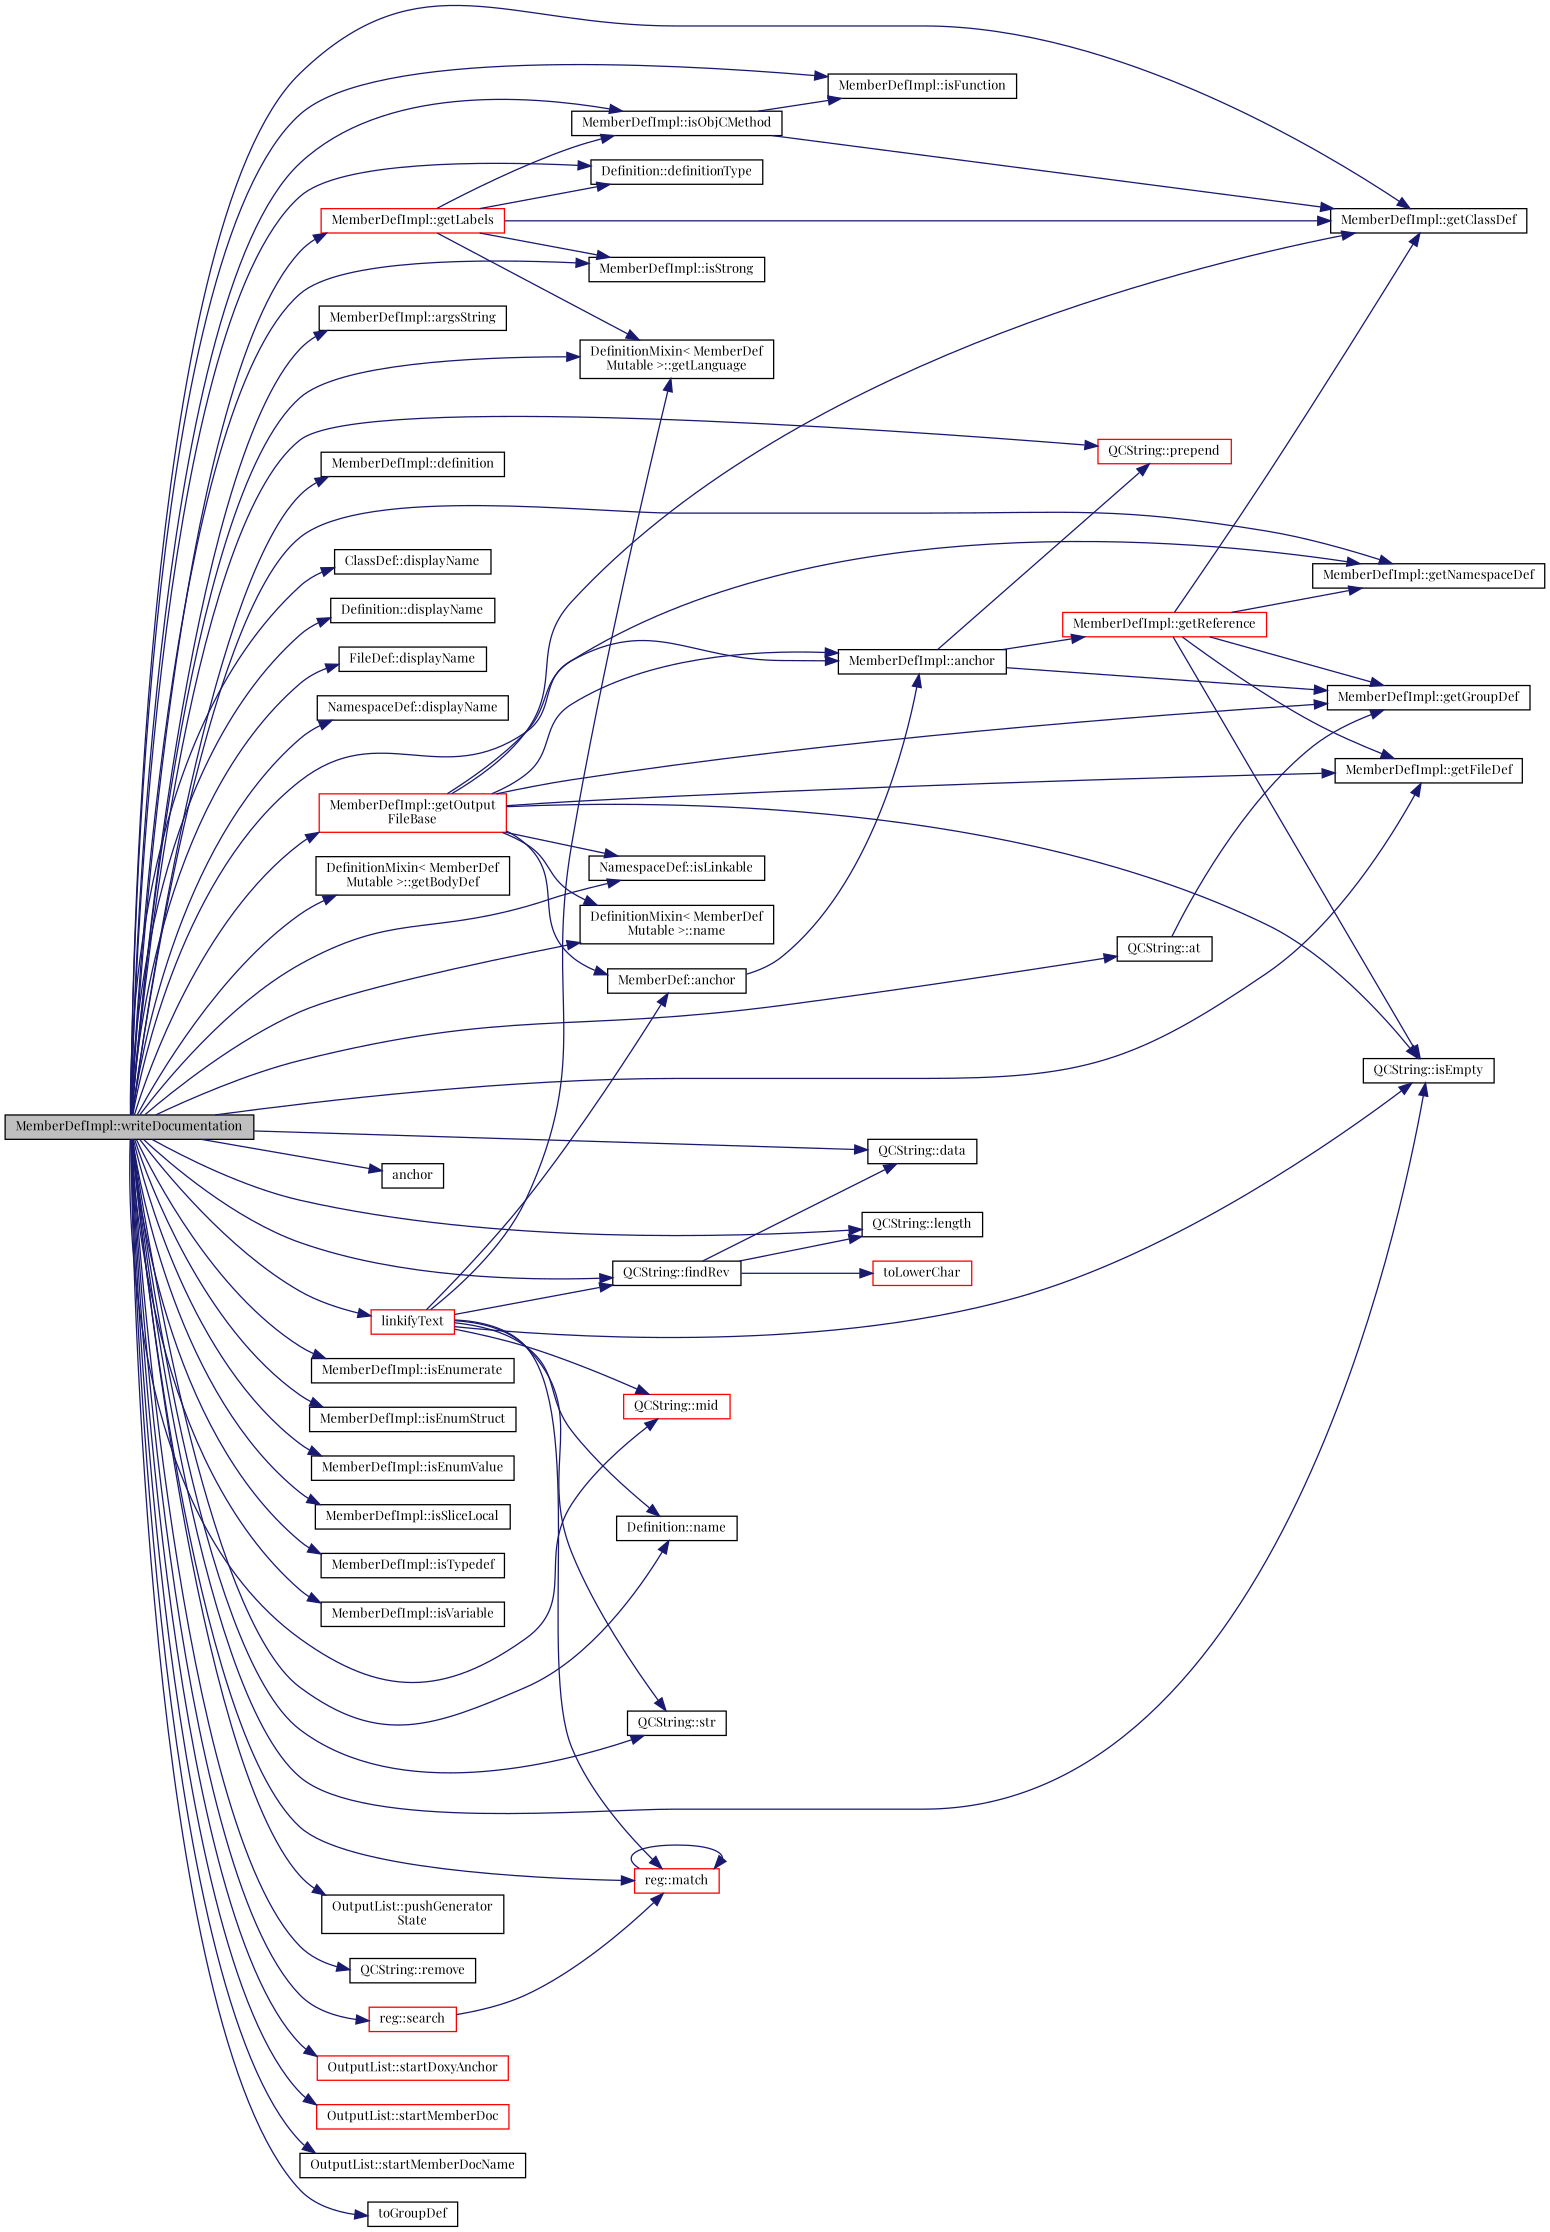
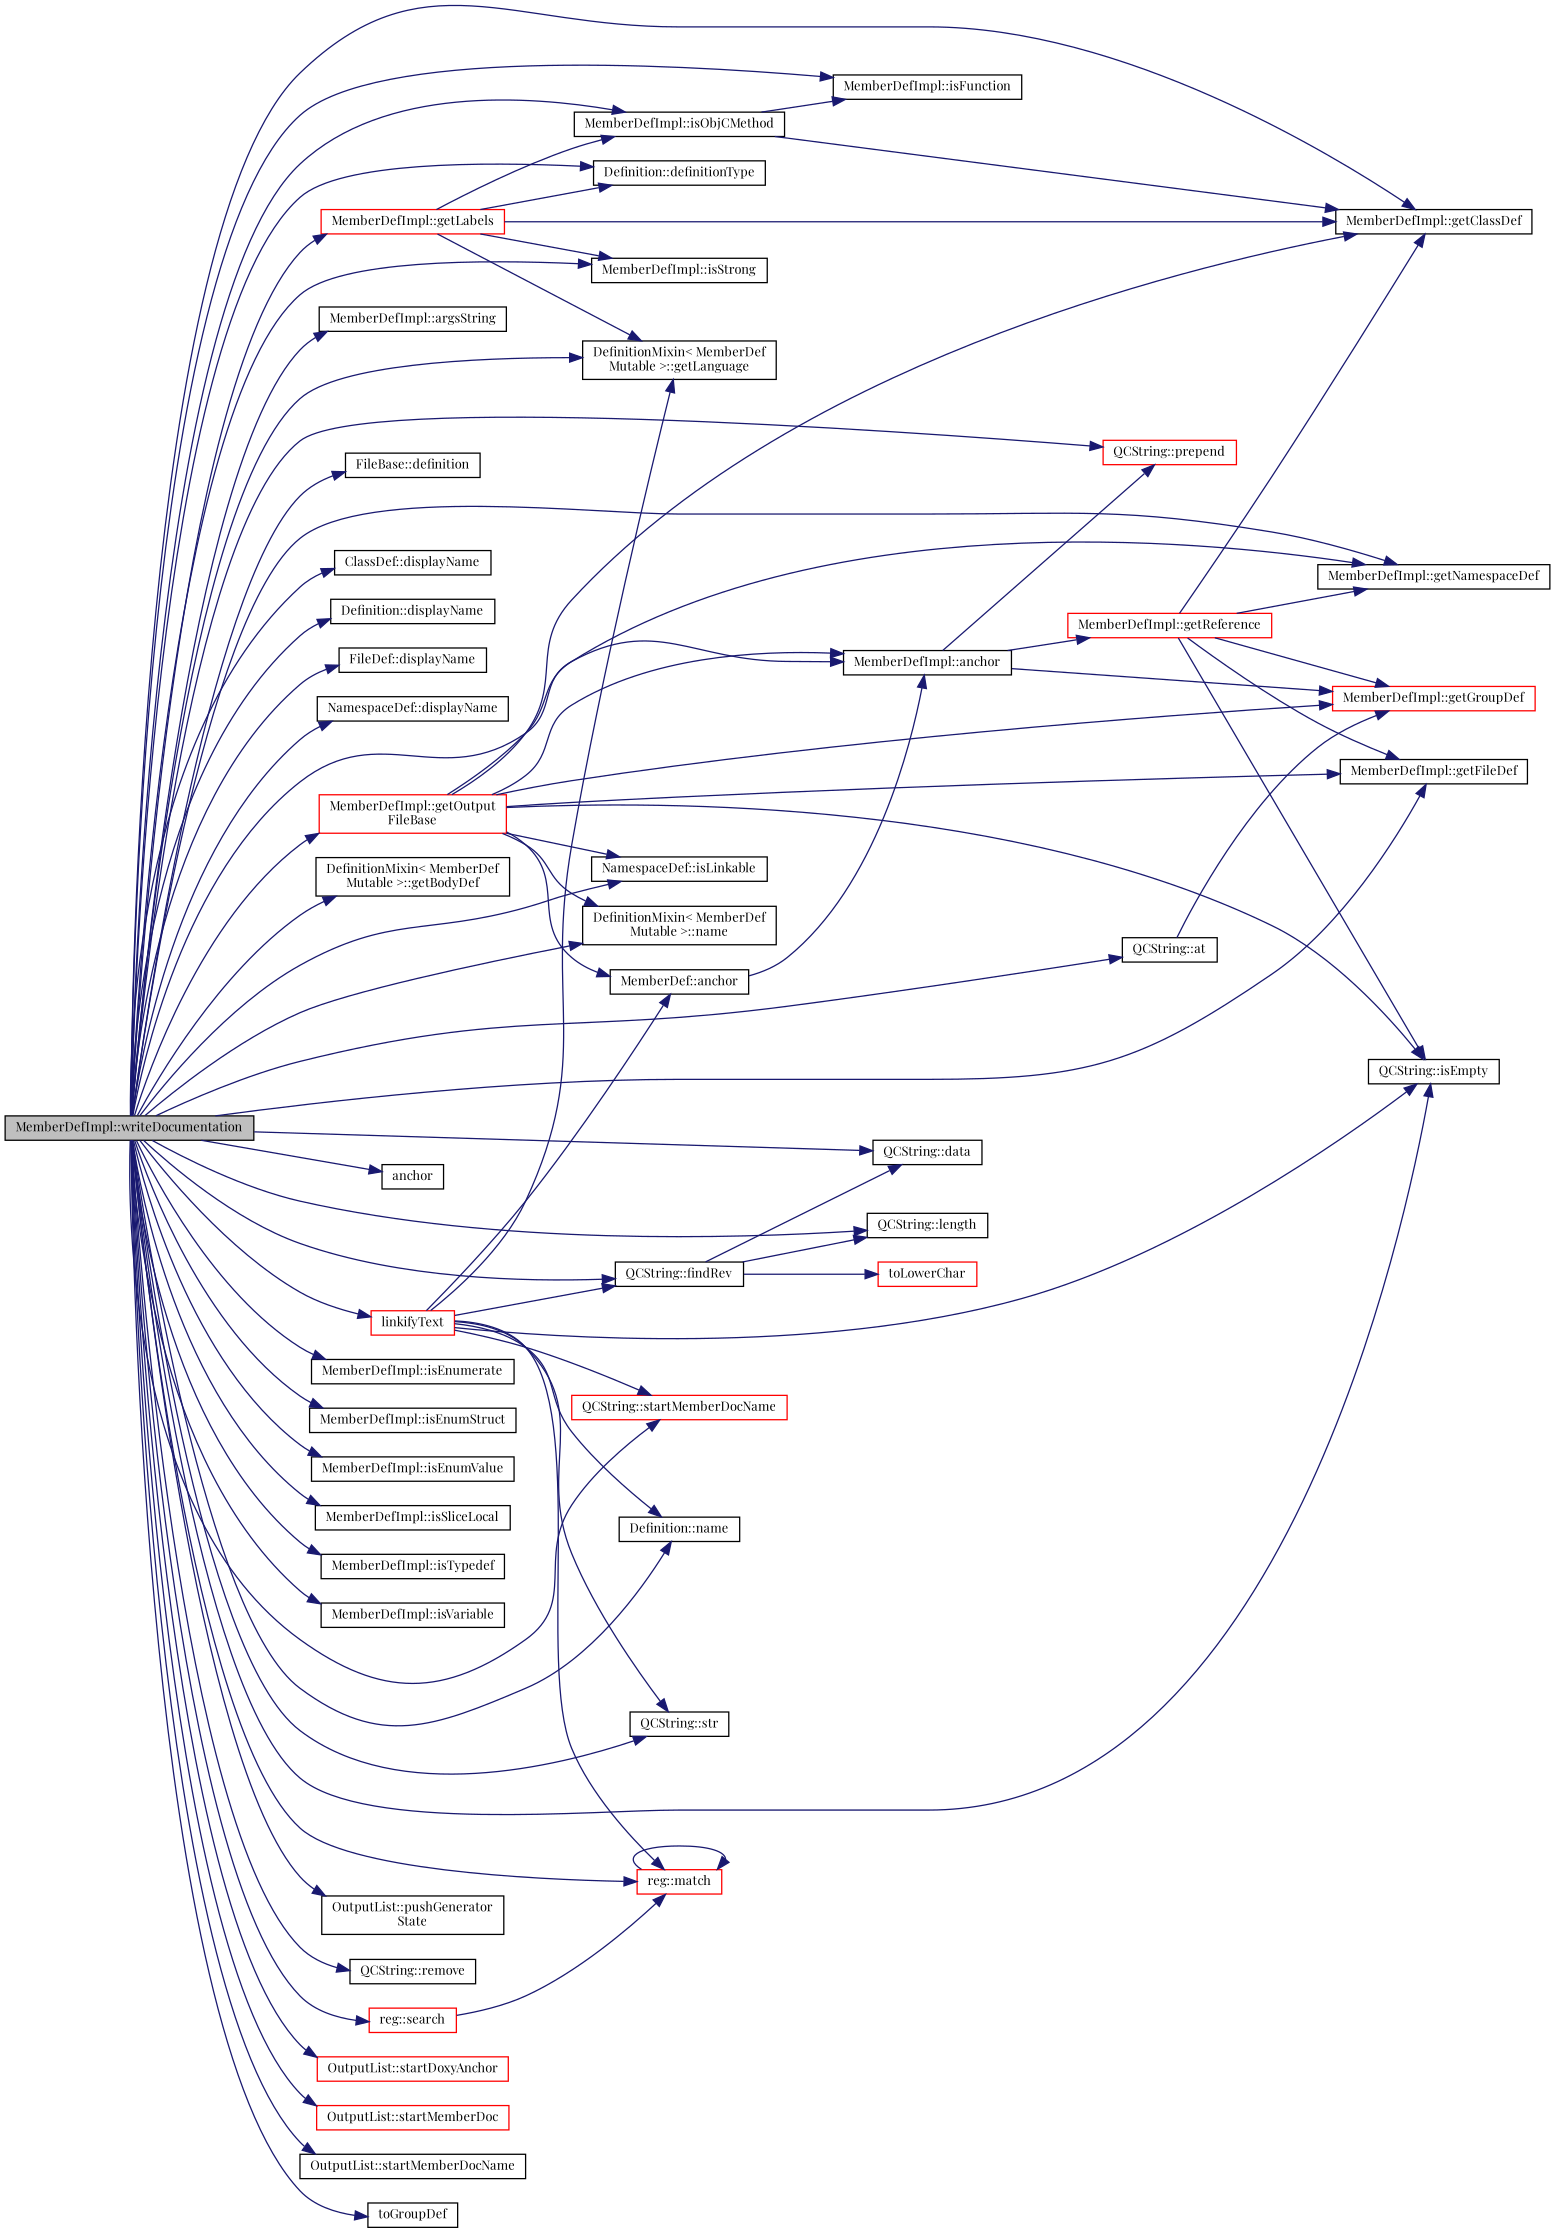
(413, 464) -> (413, 465)
(1429, 698) -> (1434, 699)
(677, 1407) -> (679, 1408)
